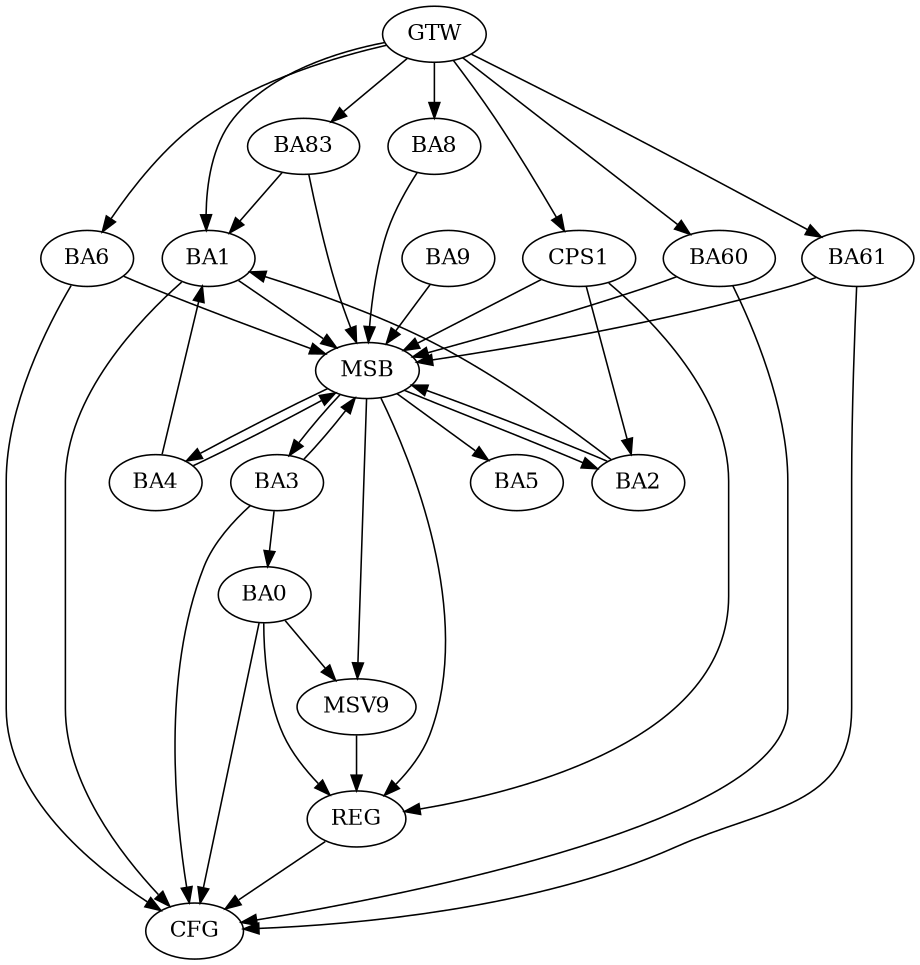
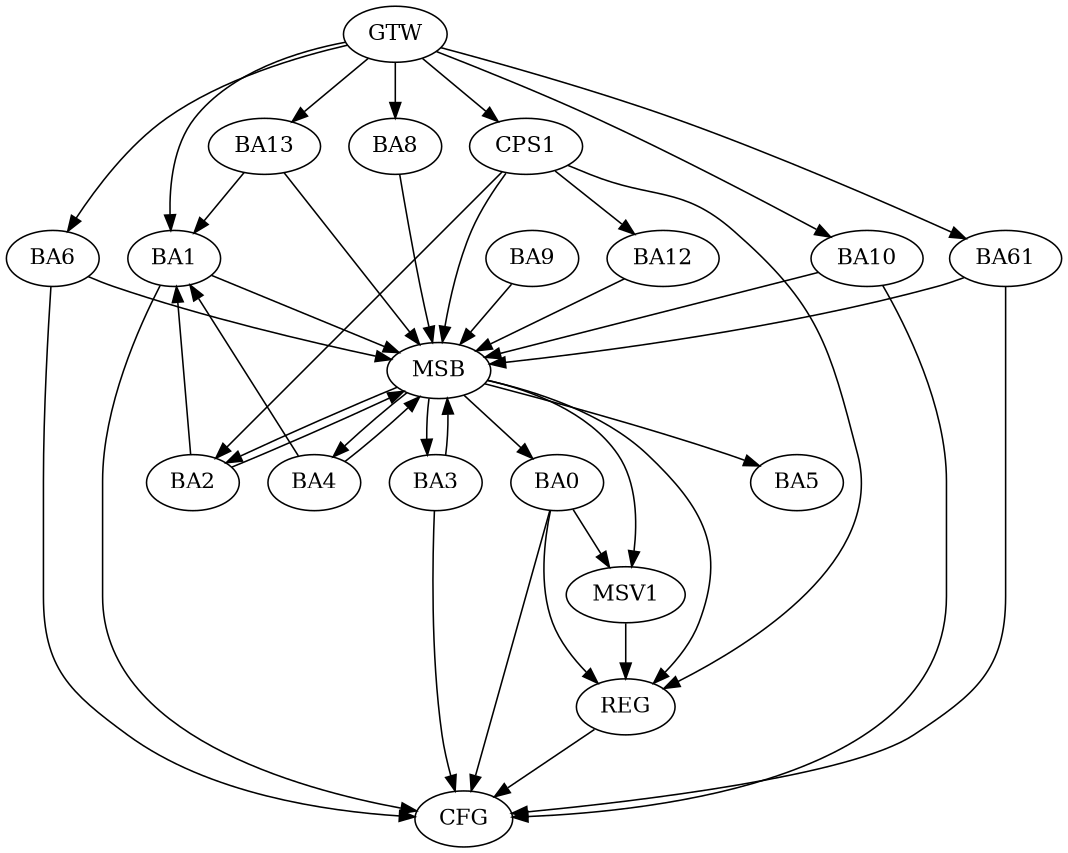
(304, 146) -> (265, 146)
none -> (663, 258)
(719, 258) -> (867, 258)
(272, 531) -> (493, 421)
(357, 707) -> (626, 595)
